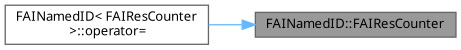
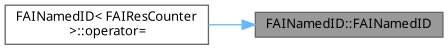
(356, 25) -> (349, 25)
